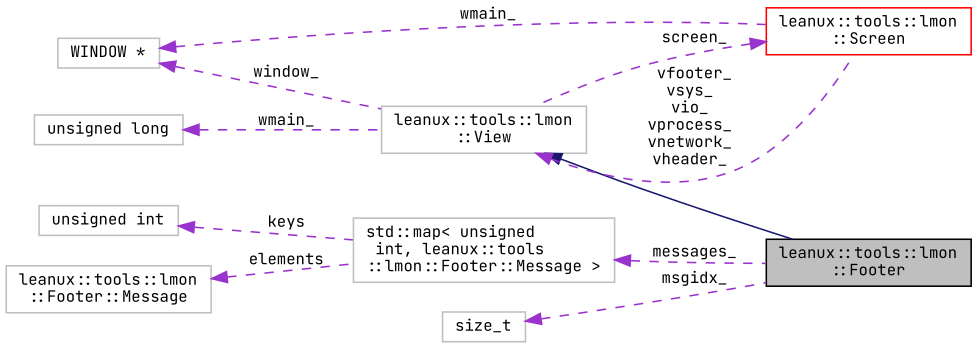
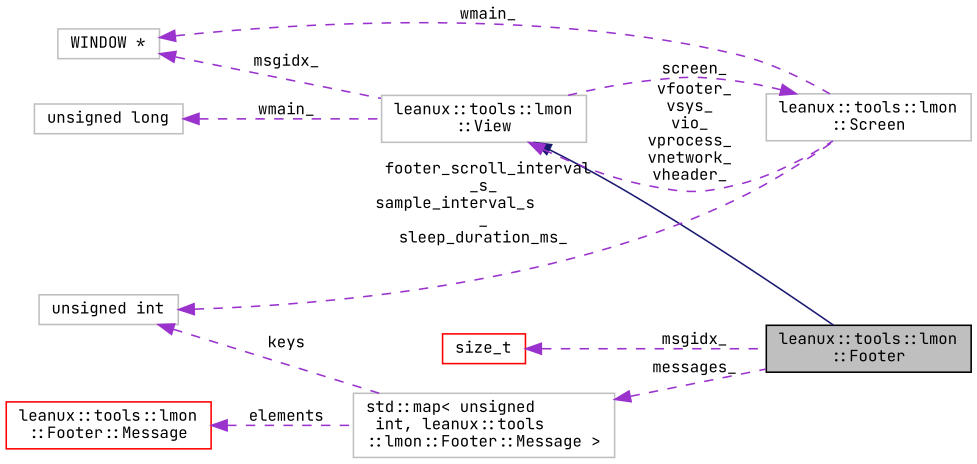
(869, 31) -> (869, 117)
(282, 73) -> (282, 62)
none -> (527, 269)
(109, 289) -> (109, 425)
(484, 327) -> (484, 349)
